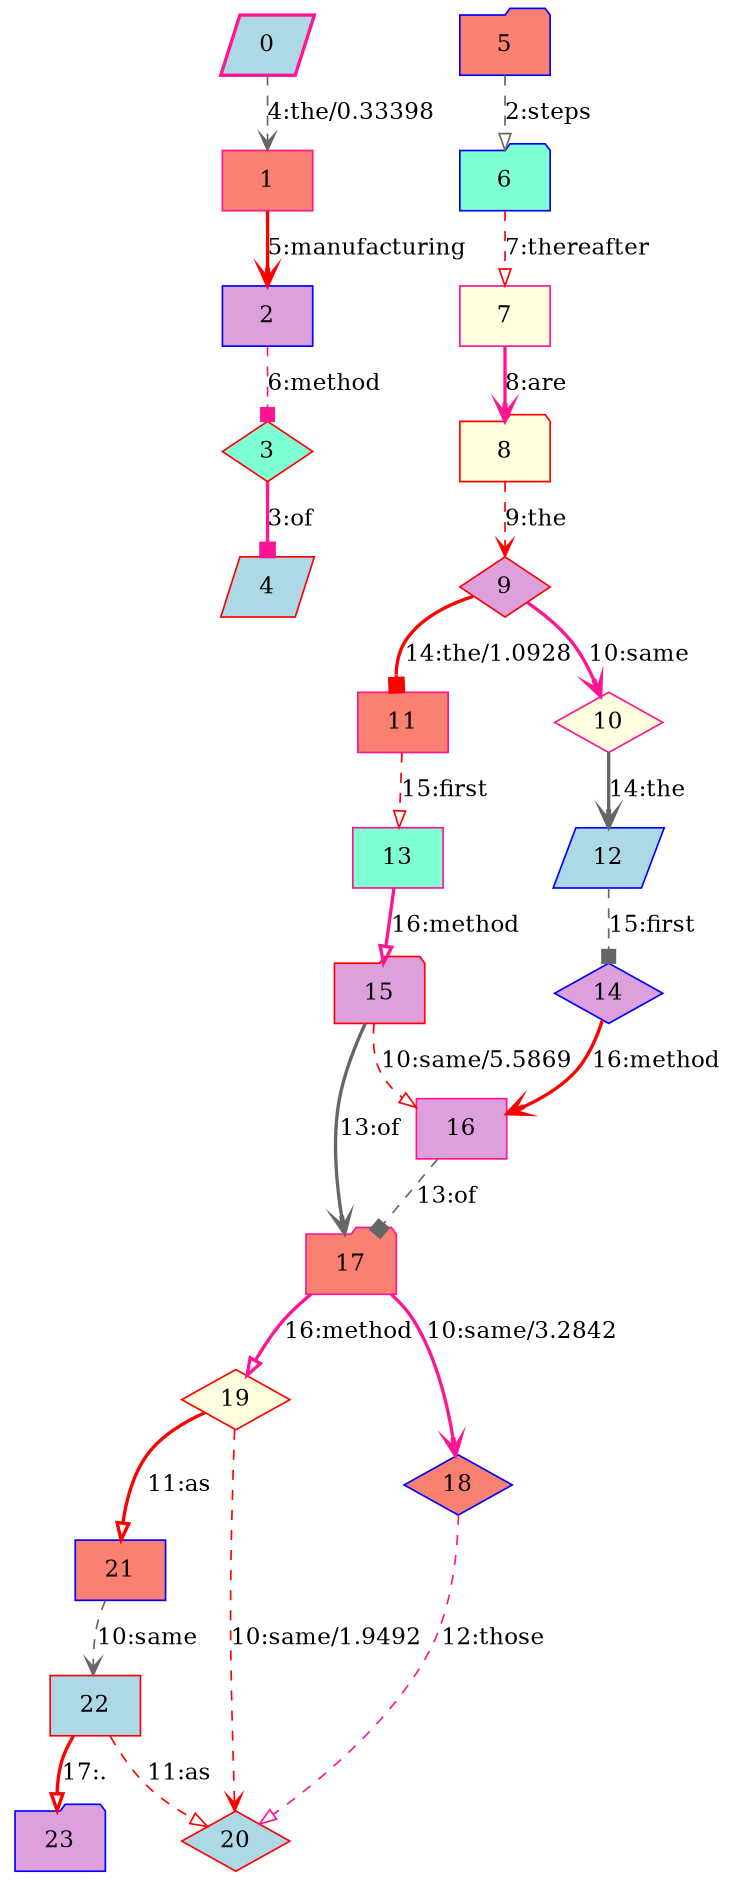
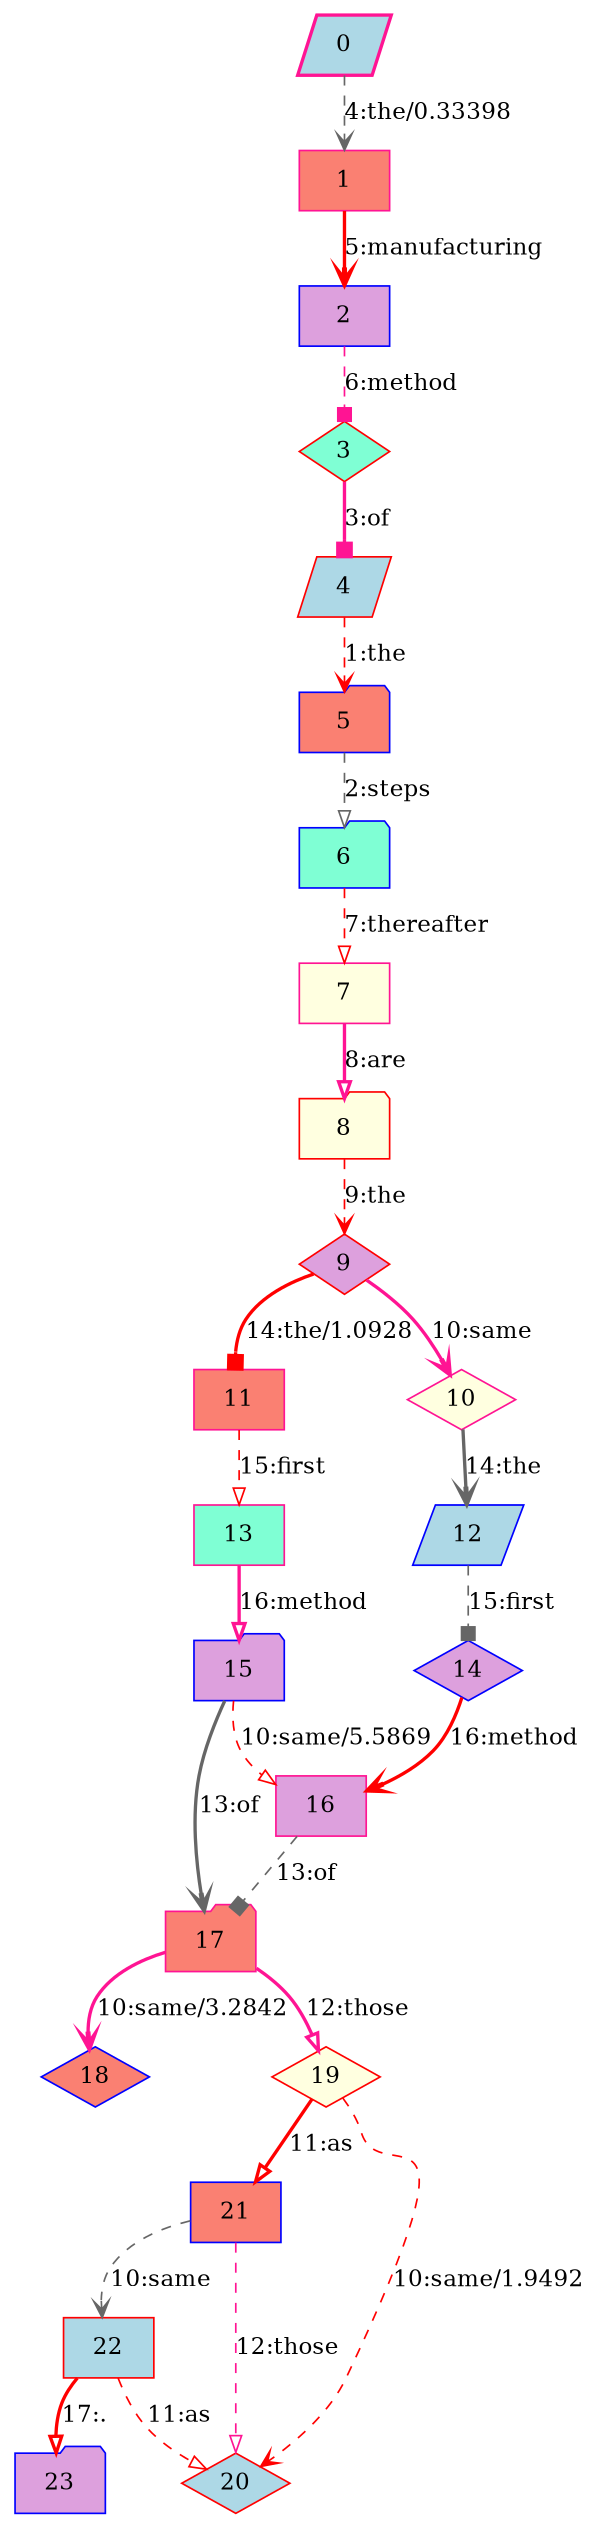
(505, 375) -> (344, 1053)
none -> (344, 646)
(380, 993) -> (239, 1671)
(349, 1332) -> (358, 2009)
(406, 1688) -> (236, 2339)
